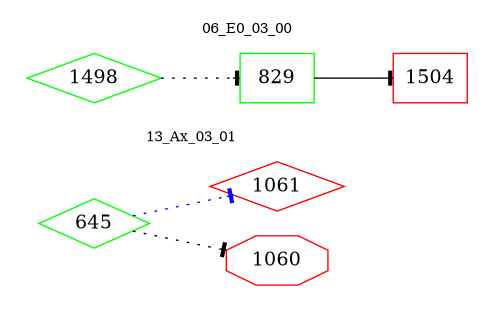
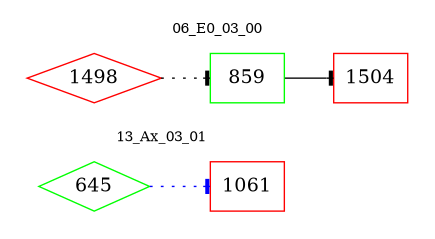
(94, 78) -> (94, 78)
(277, 78) -> (247, 78)
(277, 186) -> (247, 186)
(277, 260) -> none
